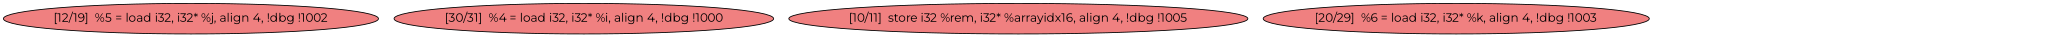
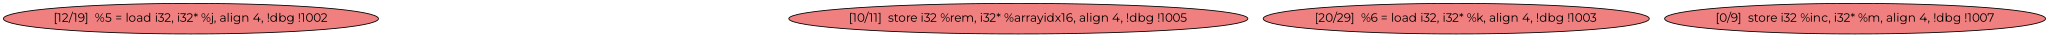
(584, 19) -> none
none -> (1855, 19)
